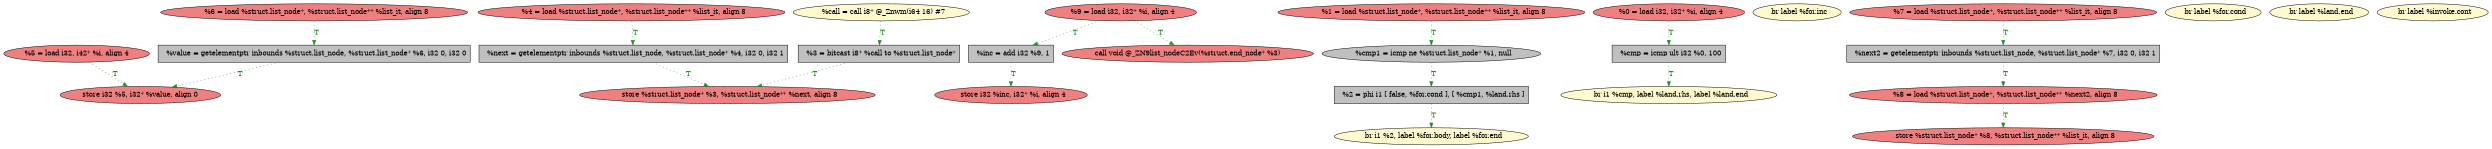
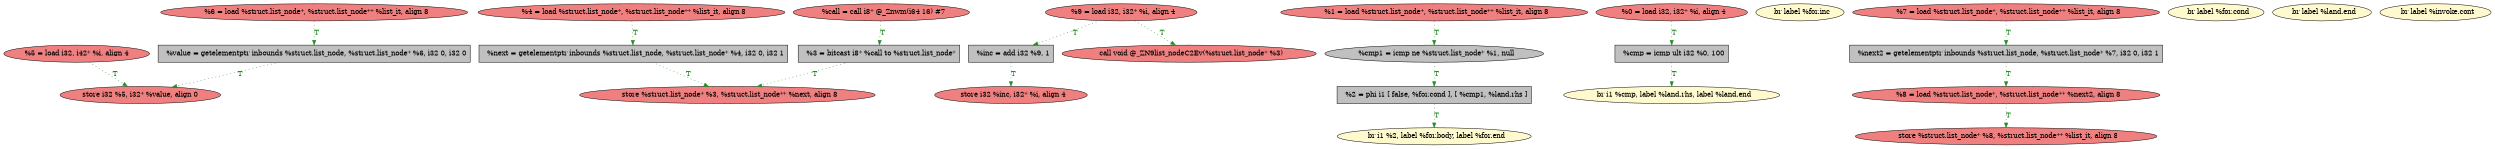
(881, 12) -> (881, 12)
(1188, 54) -> (1189, 54)
